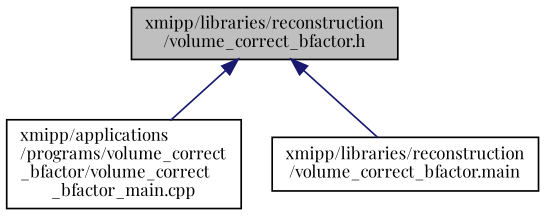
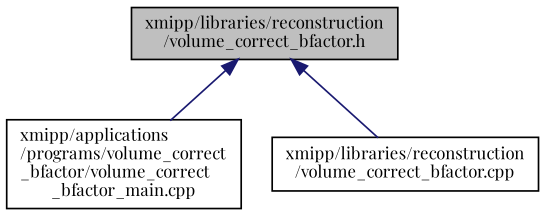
(405, 164) -> (405, 164)
